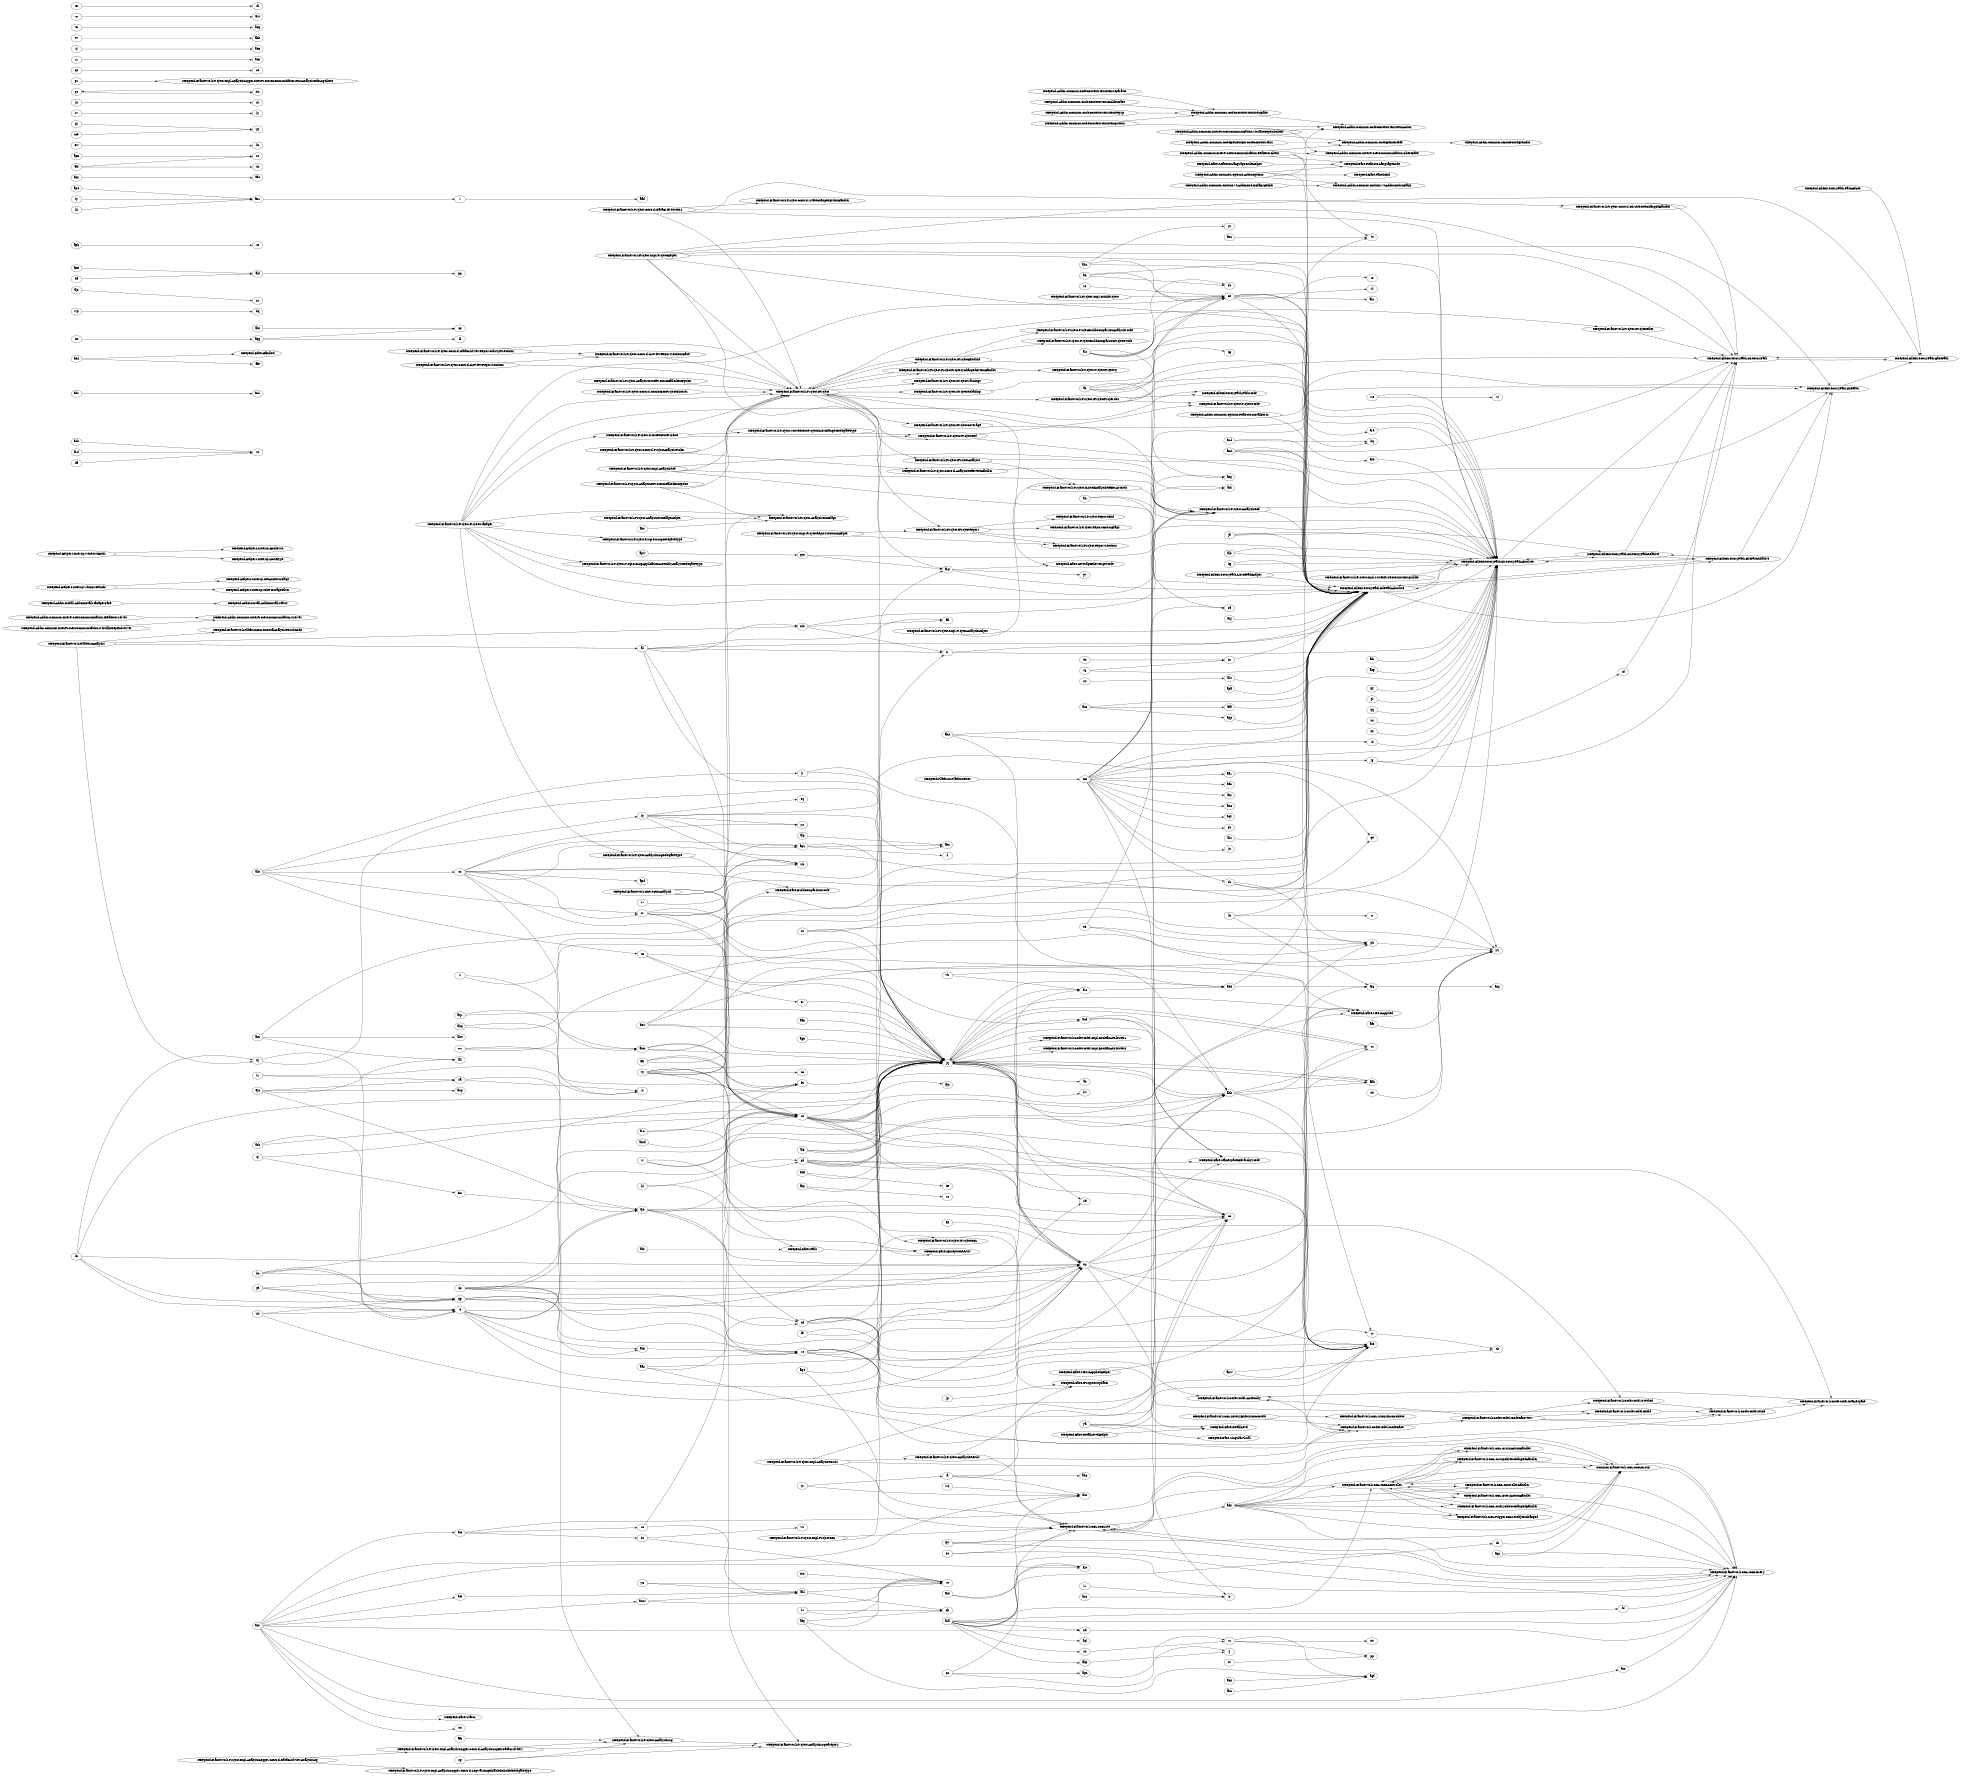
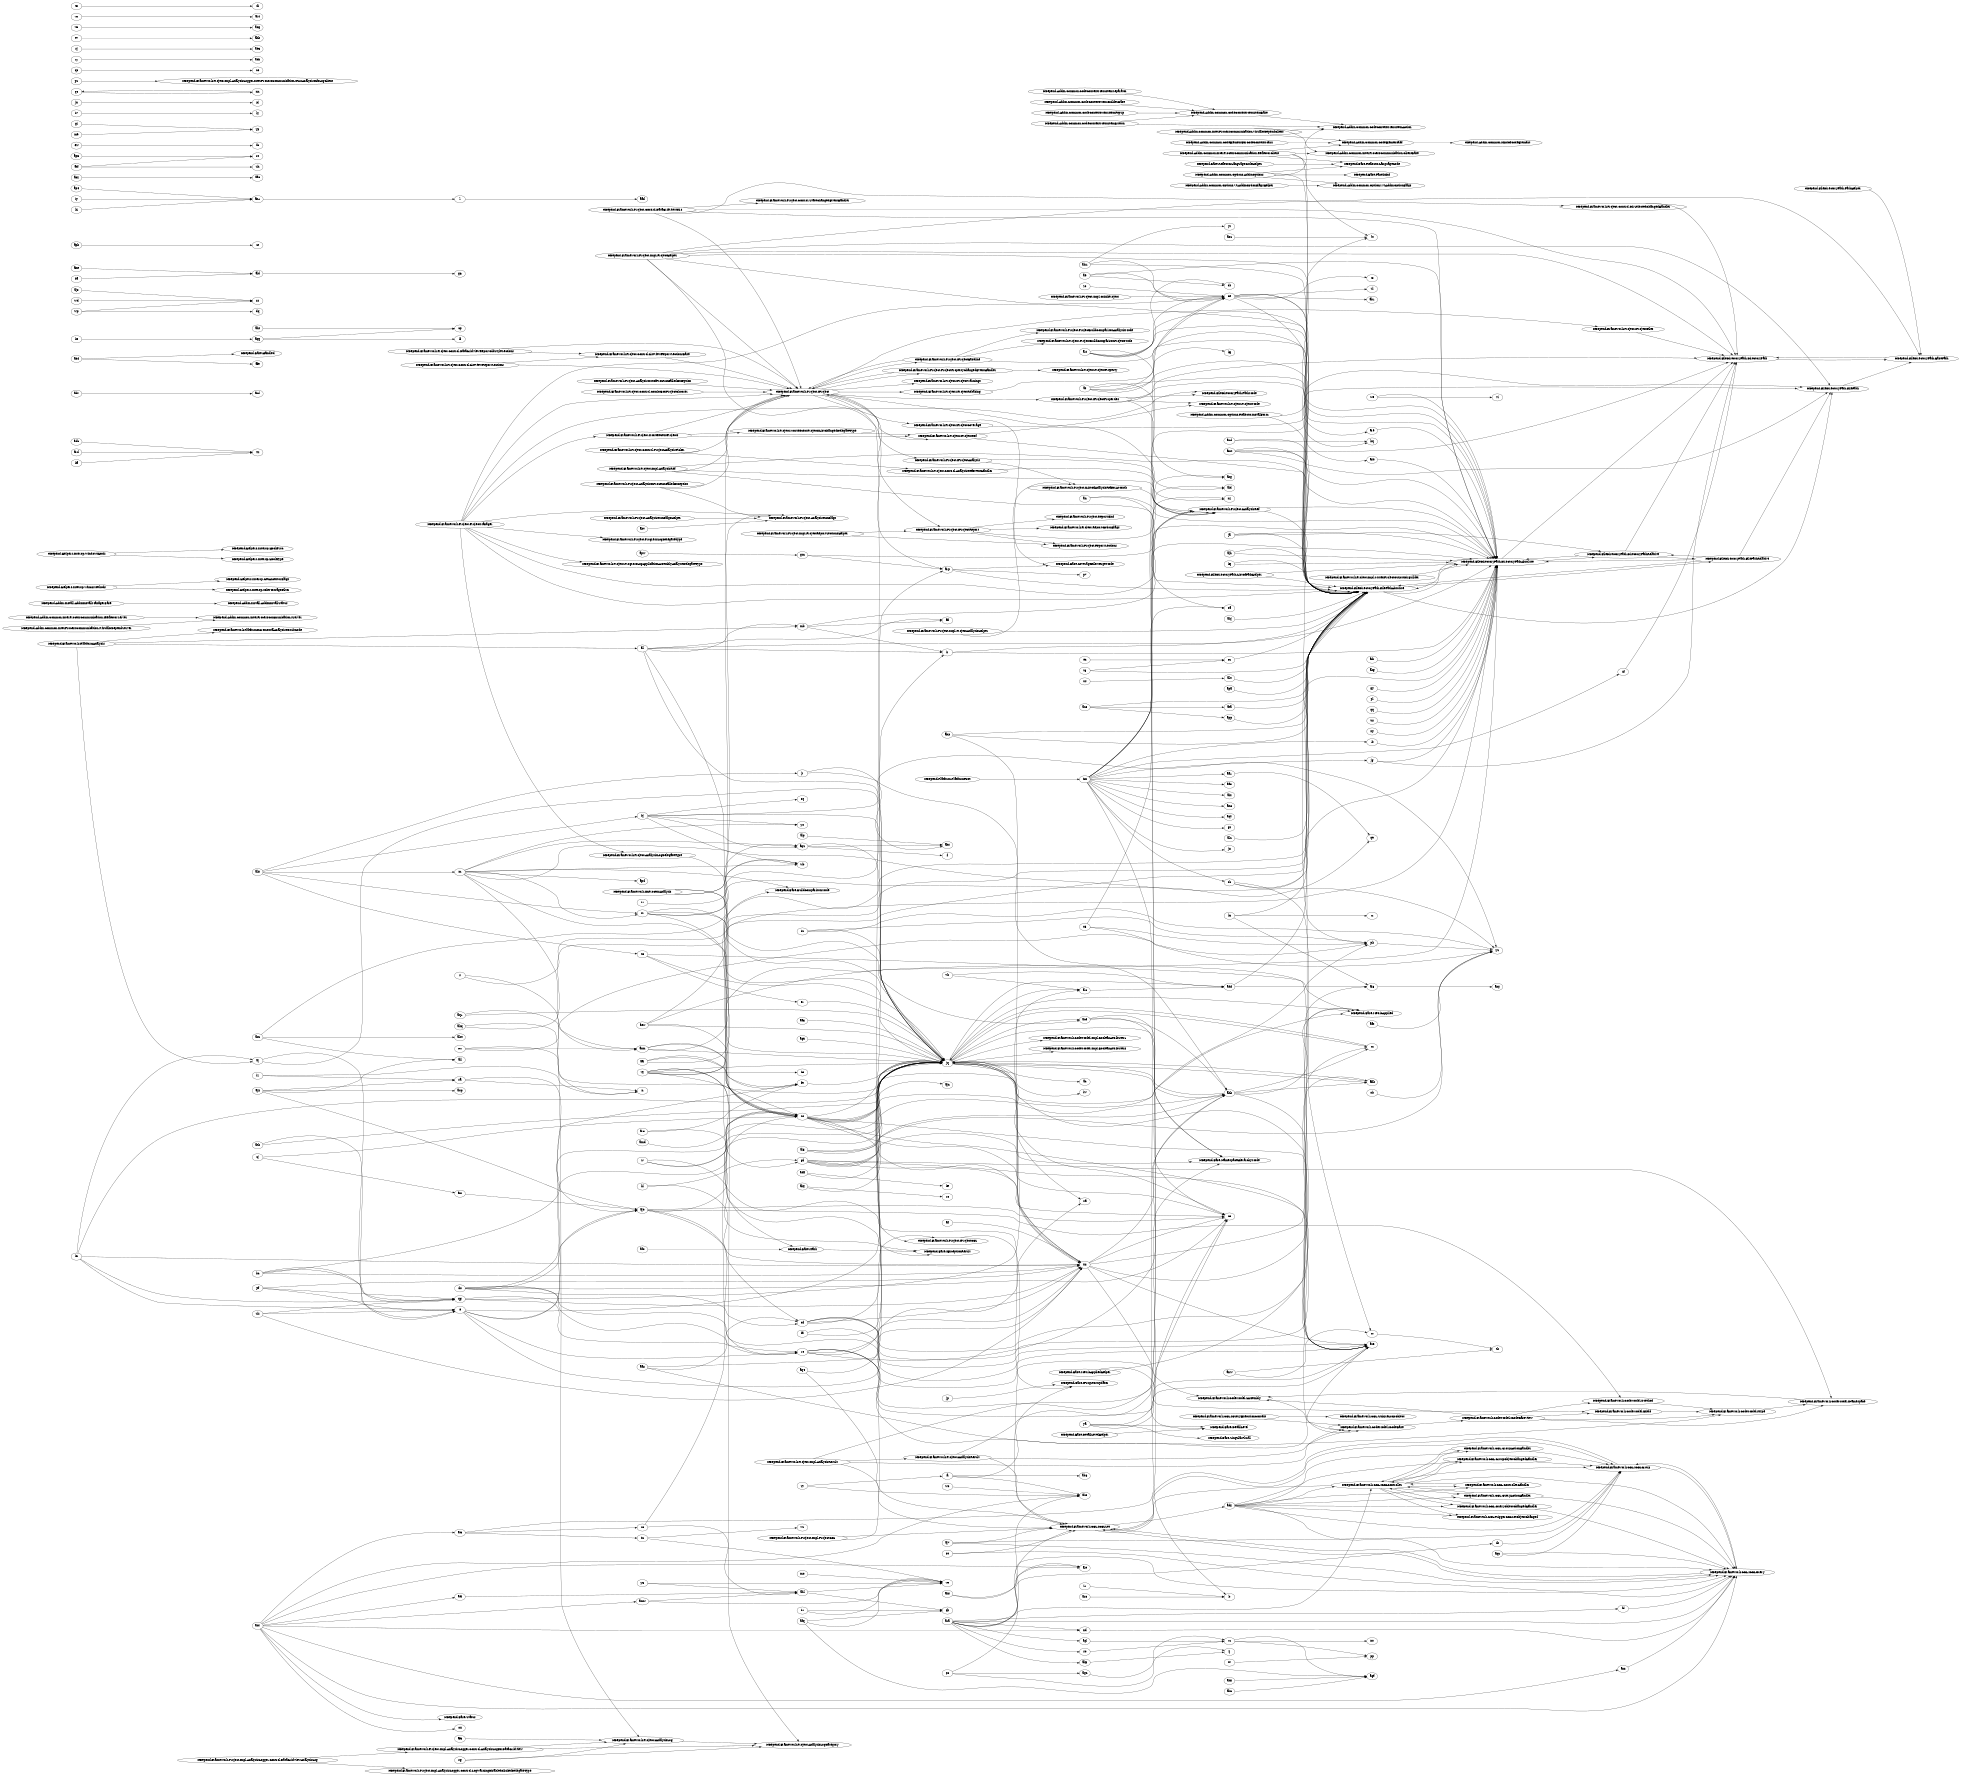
none -> (76, 301)
none -> (166, 306)
none -> (1229, 499)
(642, 1349) -> none
(1623, 1468) -> (1623, 1468)
none -> (1156, 1641)
